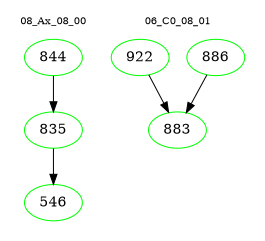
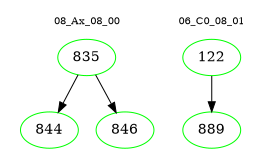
(140, 57) -> (212, 57)
(216, 57) -> none
(53, 89) -> (71, 89)
(177, 130) -> (212, 130)
(53, 203) -> (125, 130)
